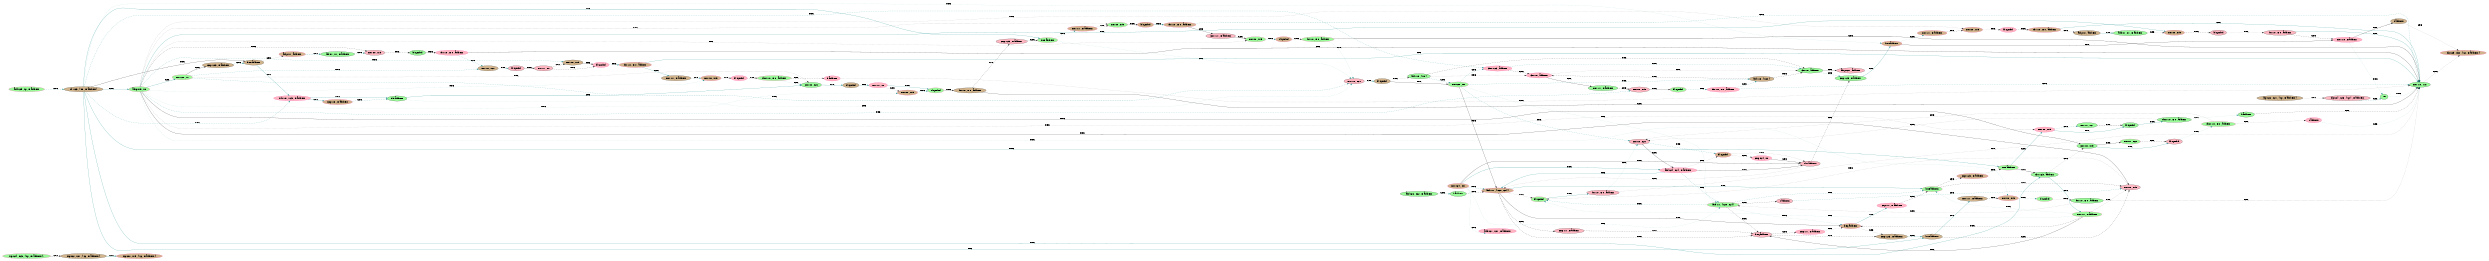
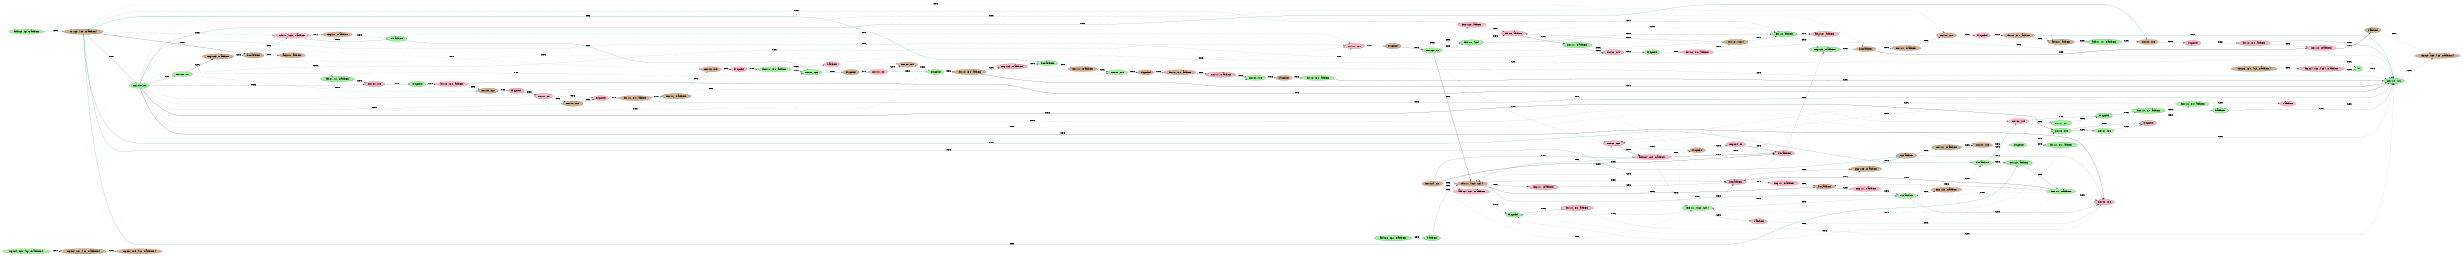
(1438, 80) -> (1451, 47)
(139, 89) -> (139, 86)
